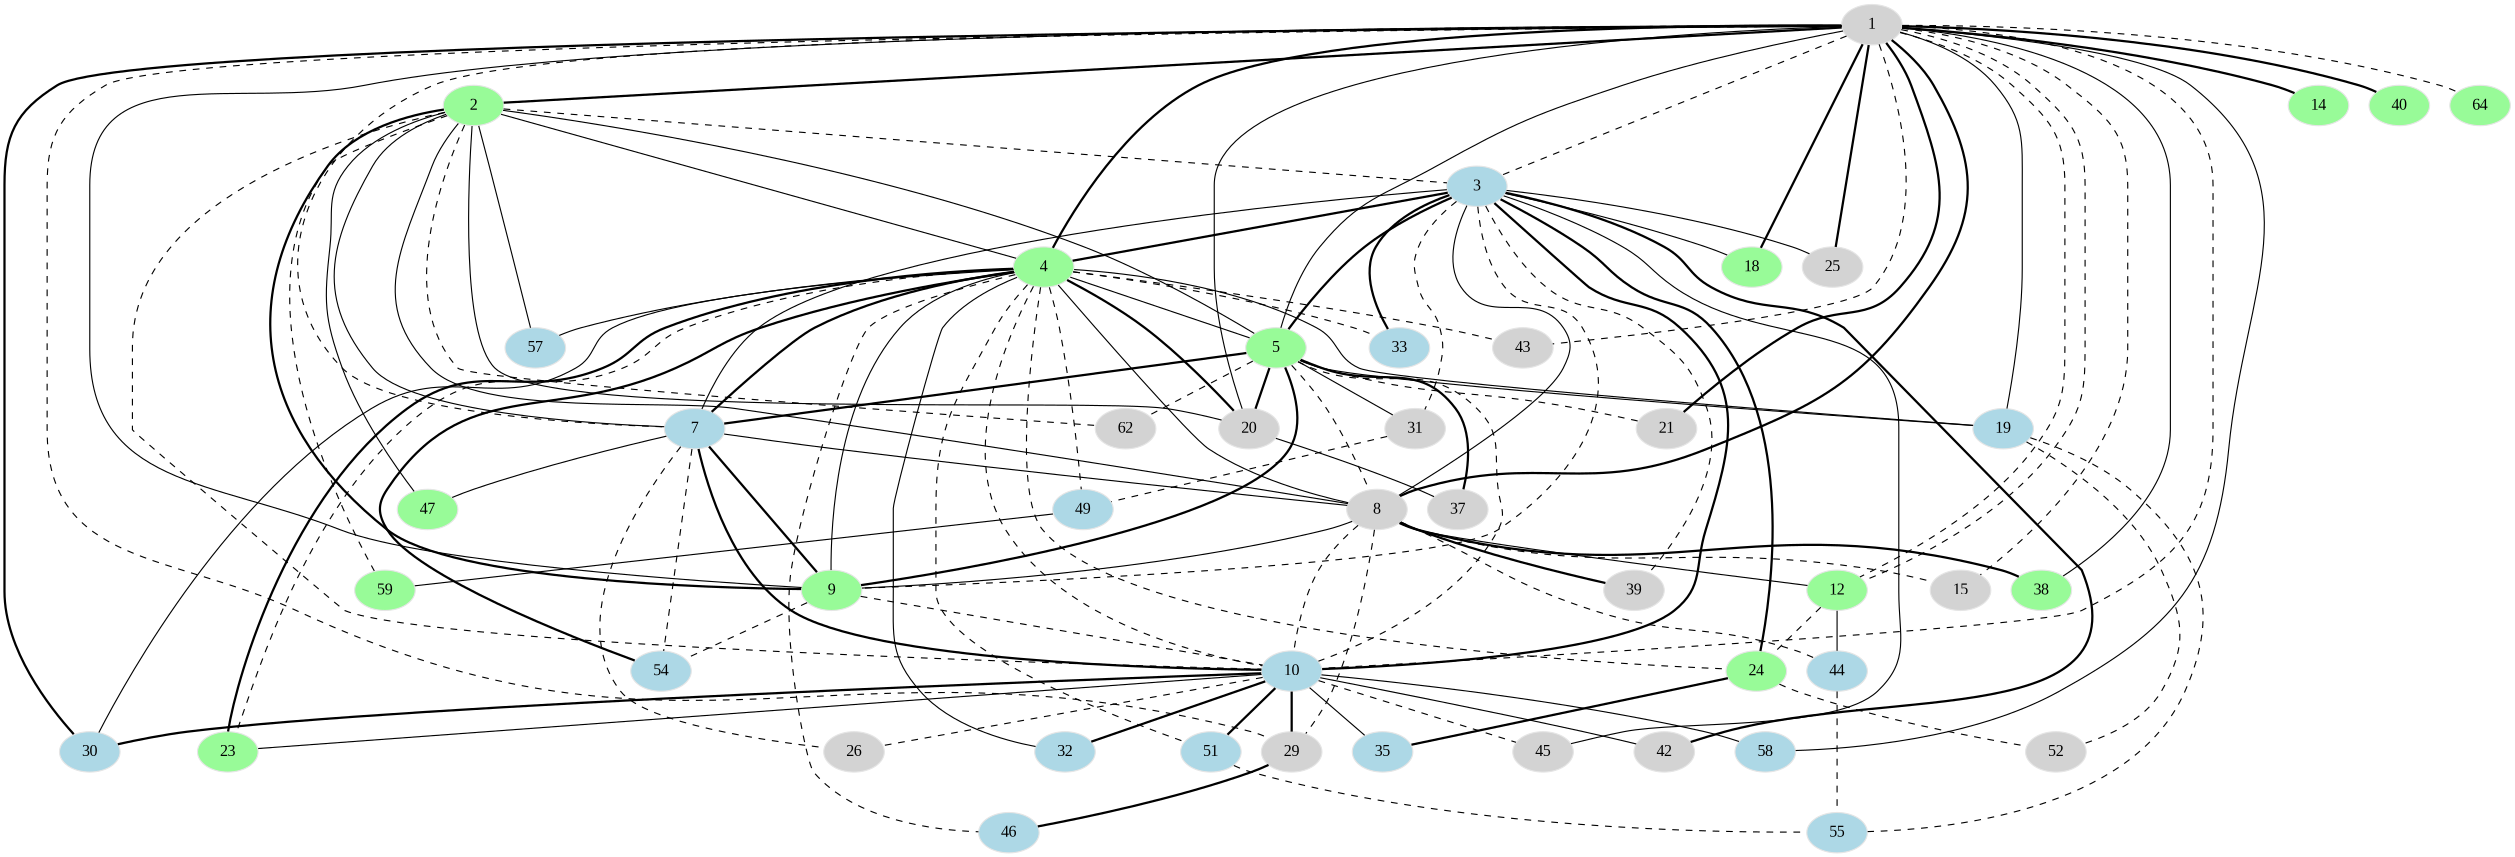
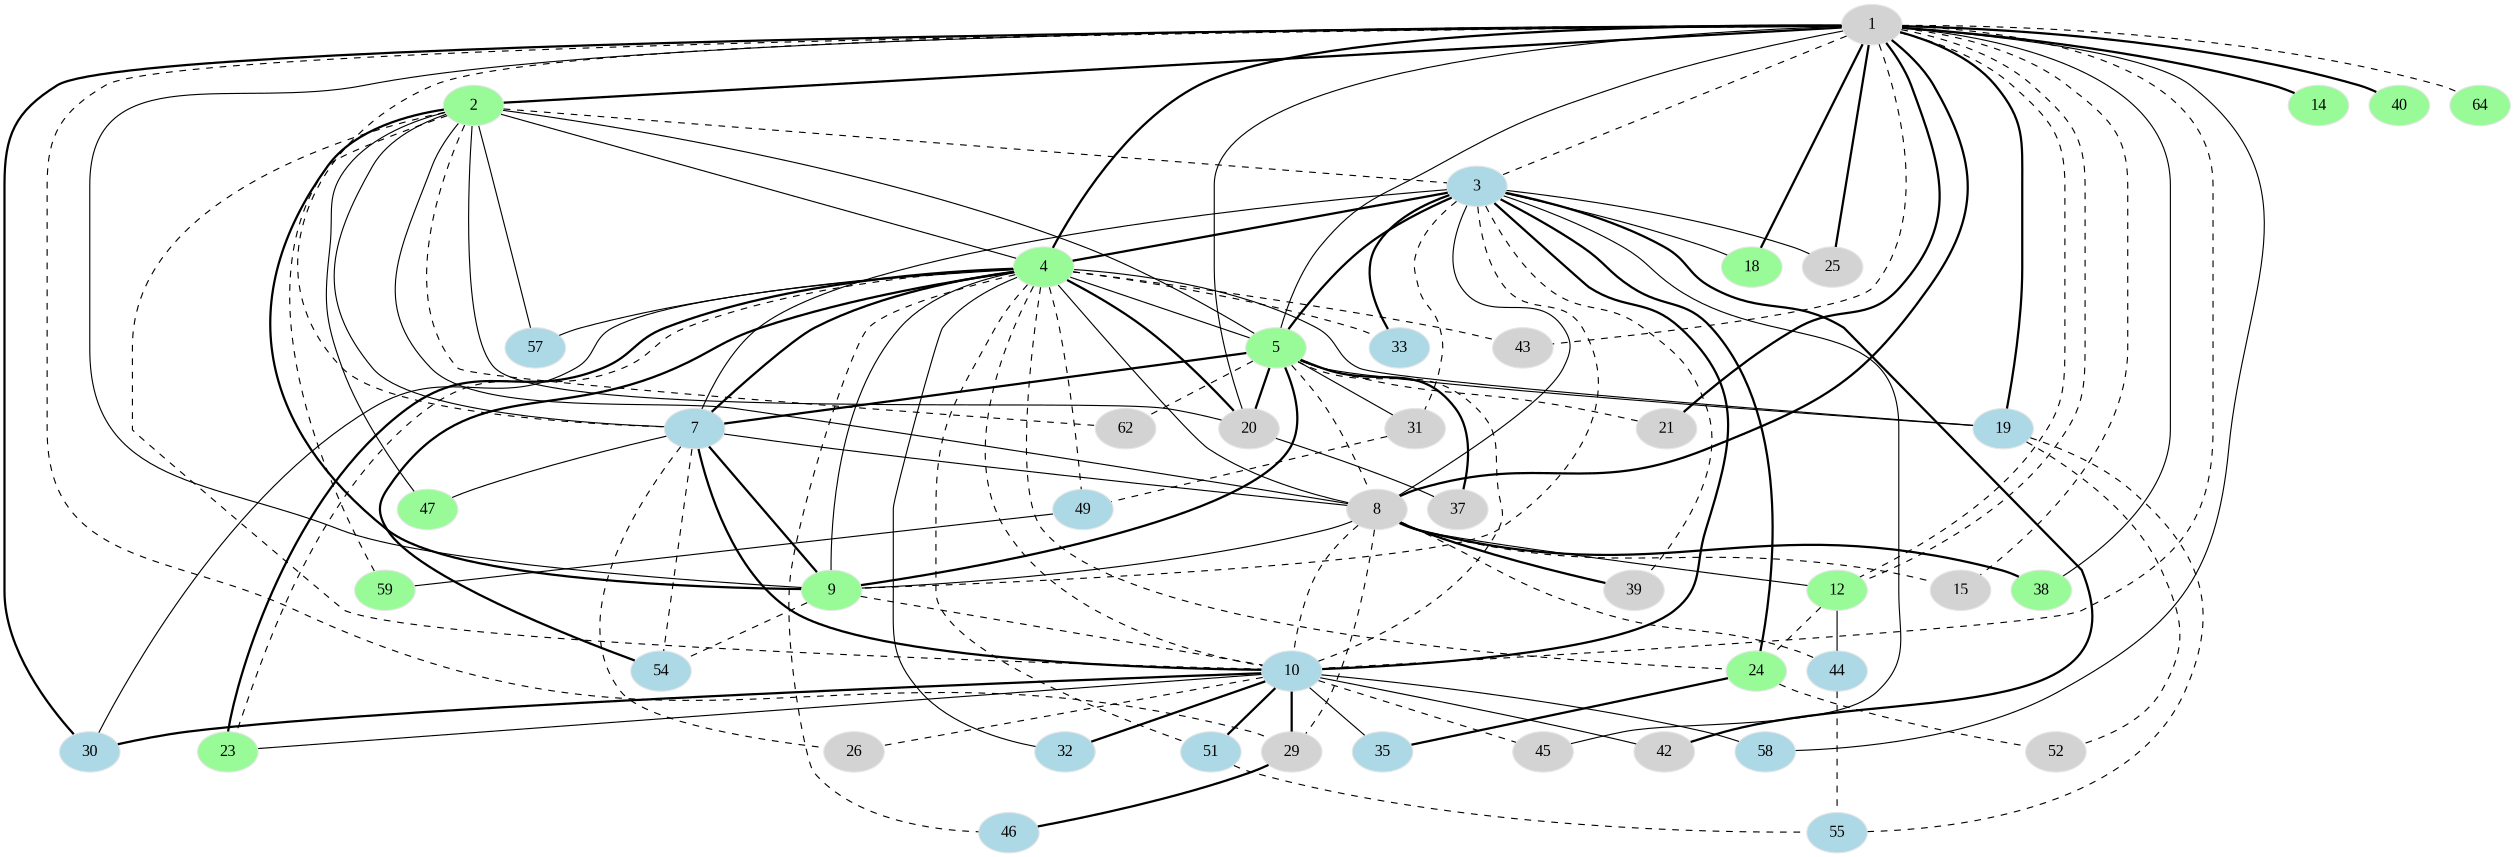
(2022, 189) -> (2022, 189)
